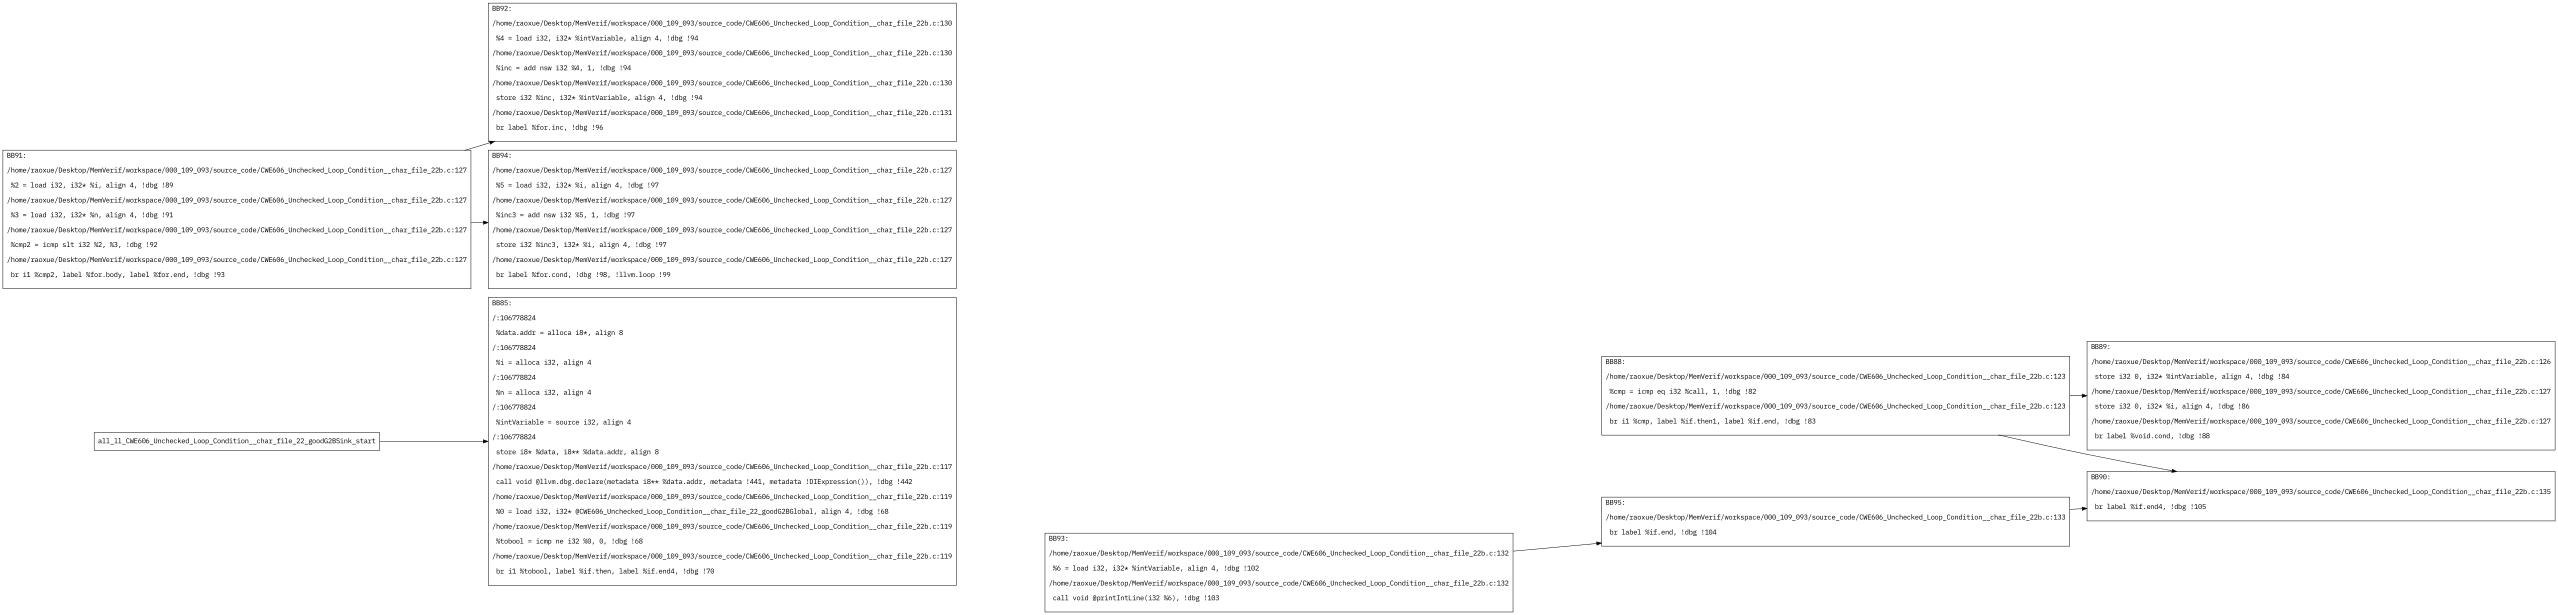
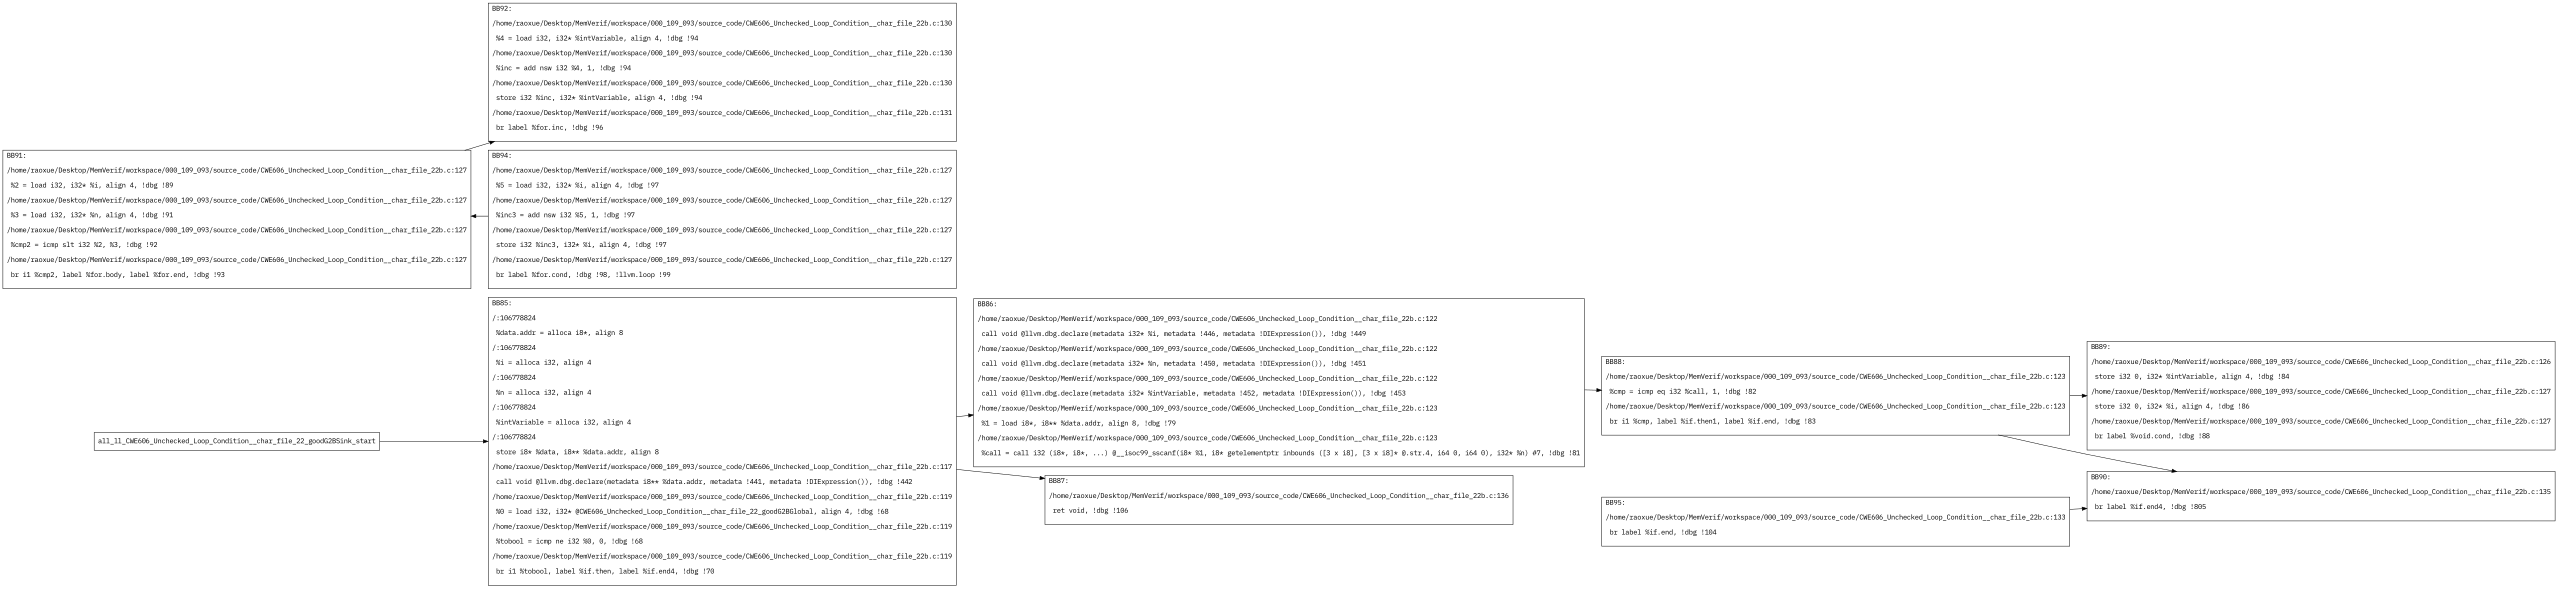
(477, 223) -> (482, 216)
none -> (1279, 383)
(562, 422) -> (562, 422)
none -> (1279, 500)
(2149, 507) -> (2149, 507)
(1279, 573) -> none
